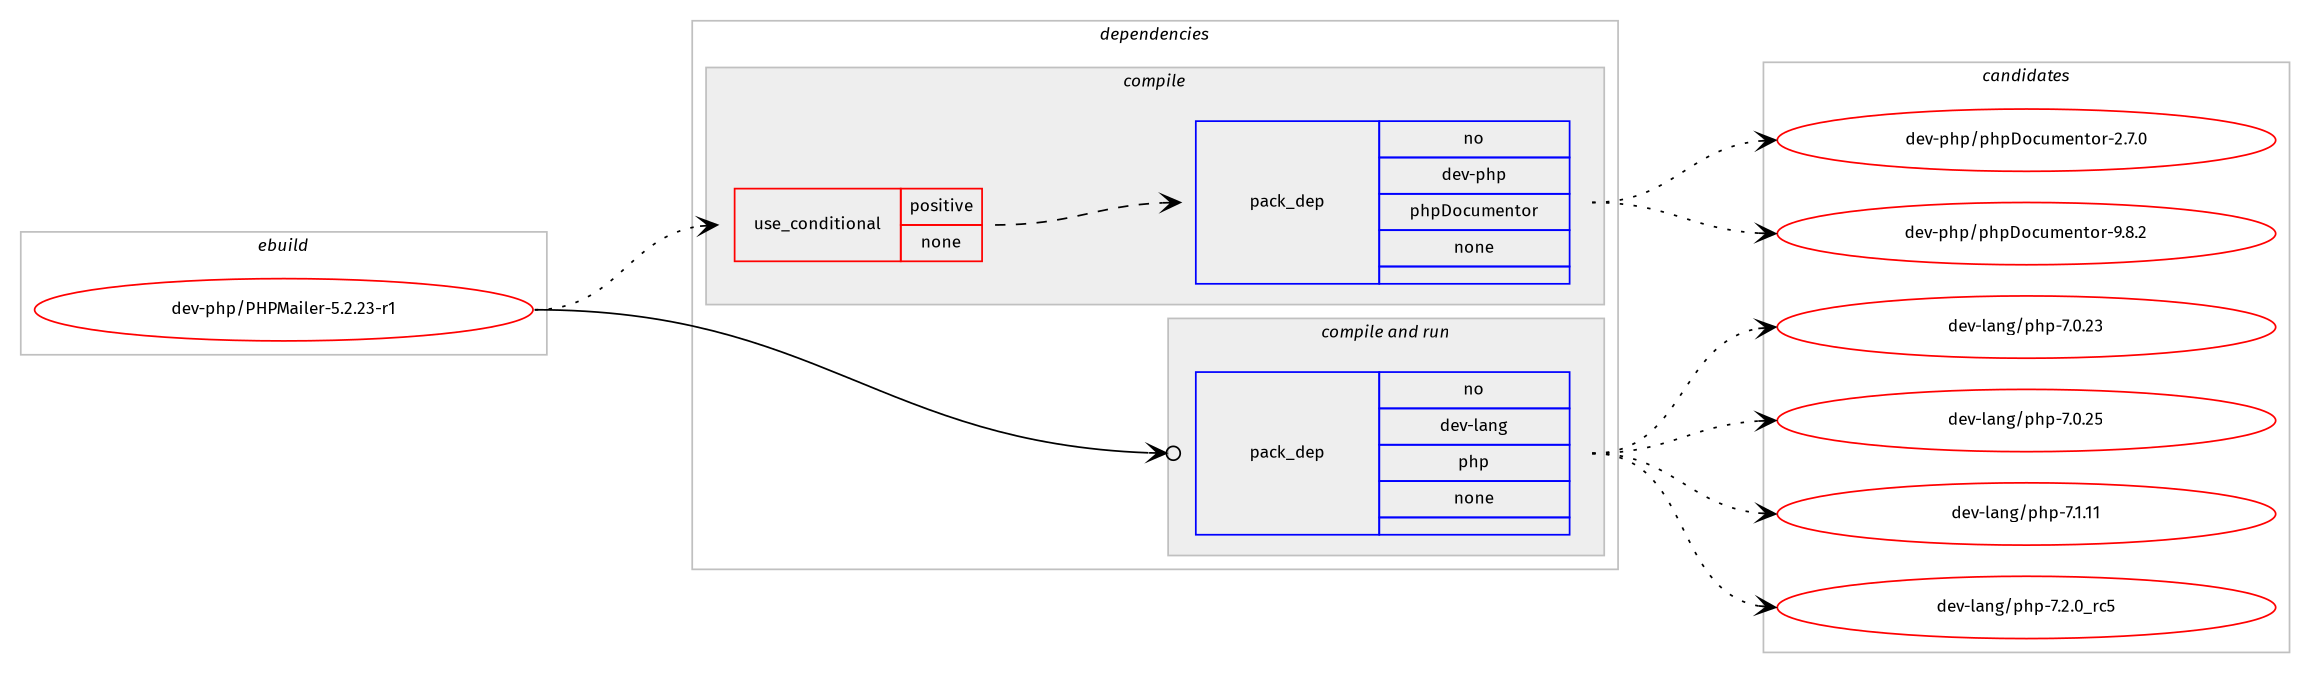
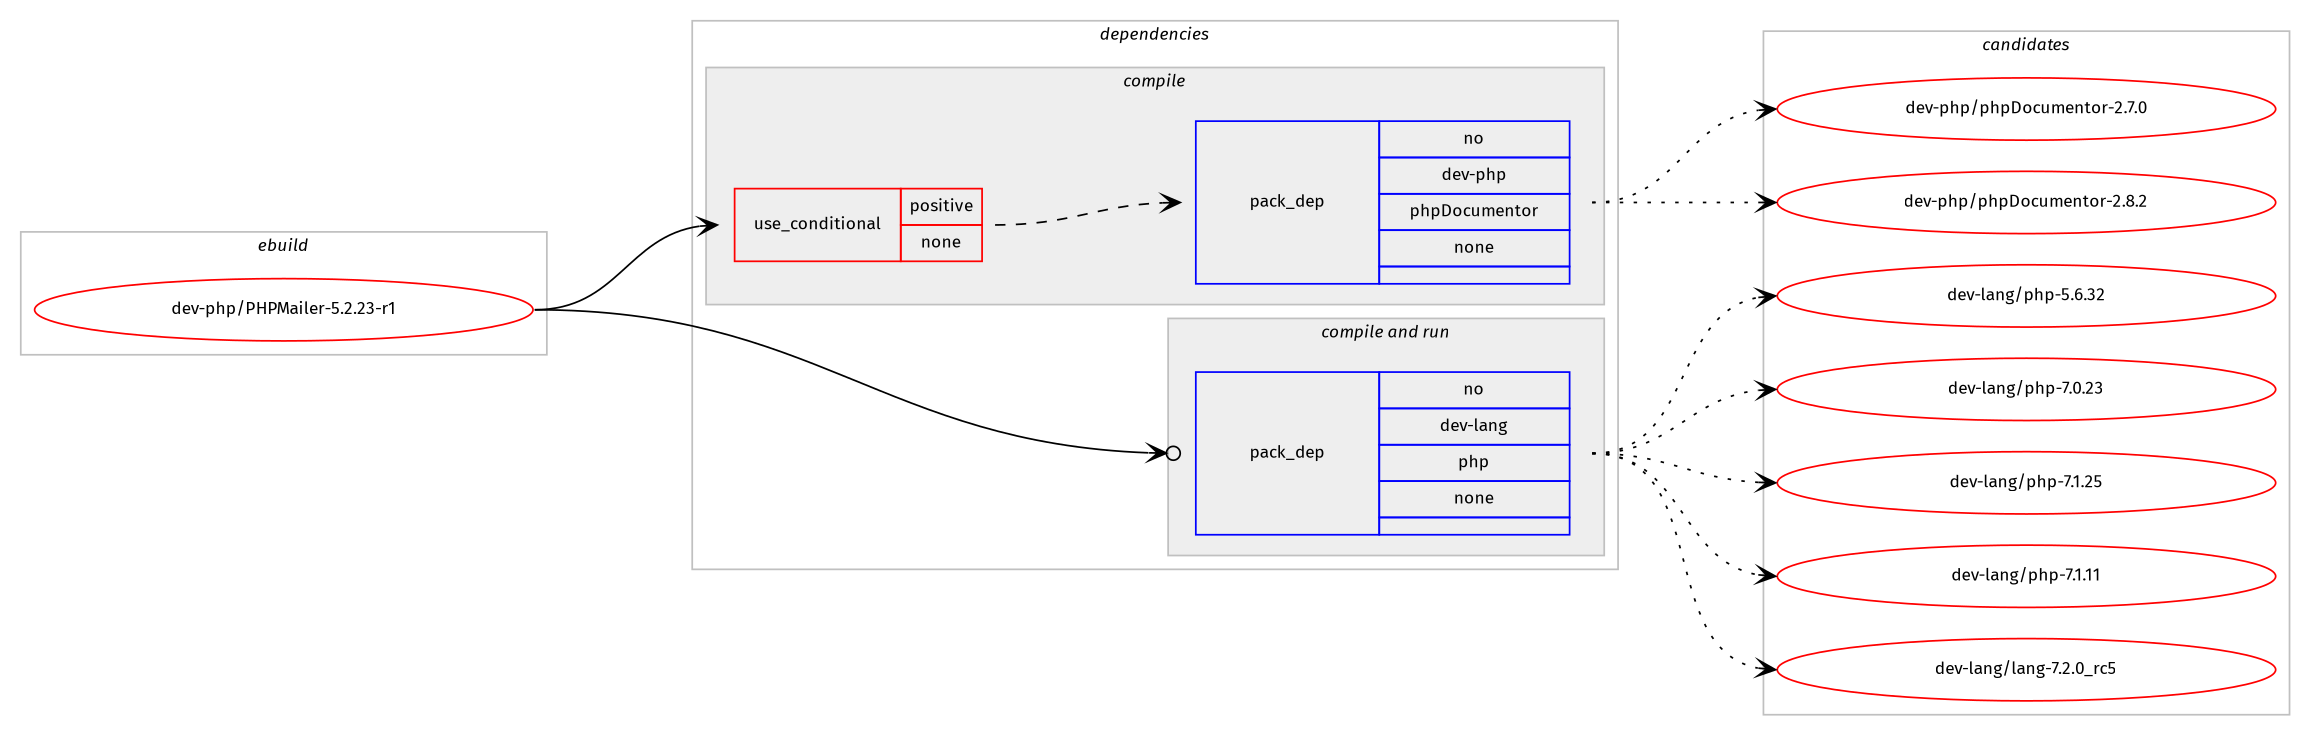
(2026, 234) -> (2026, 202)
(619, 273) -> (619, 273)
none -> (2026, 296)
(2026, 421) -> (2026, 483)
(2026, 607) -> (2026, 670)
